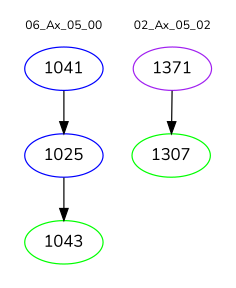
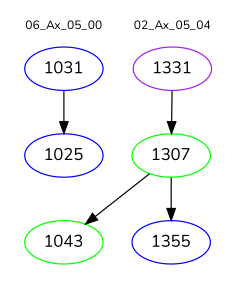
(172, 26) -> (172, 26)
(64, 69) -> (64, 69)
(172, 69) -> (172, 69)
(64, 193) -> (131, 189)
none -> (171, 242)
